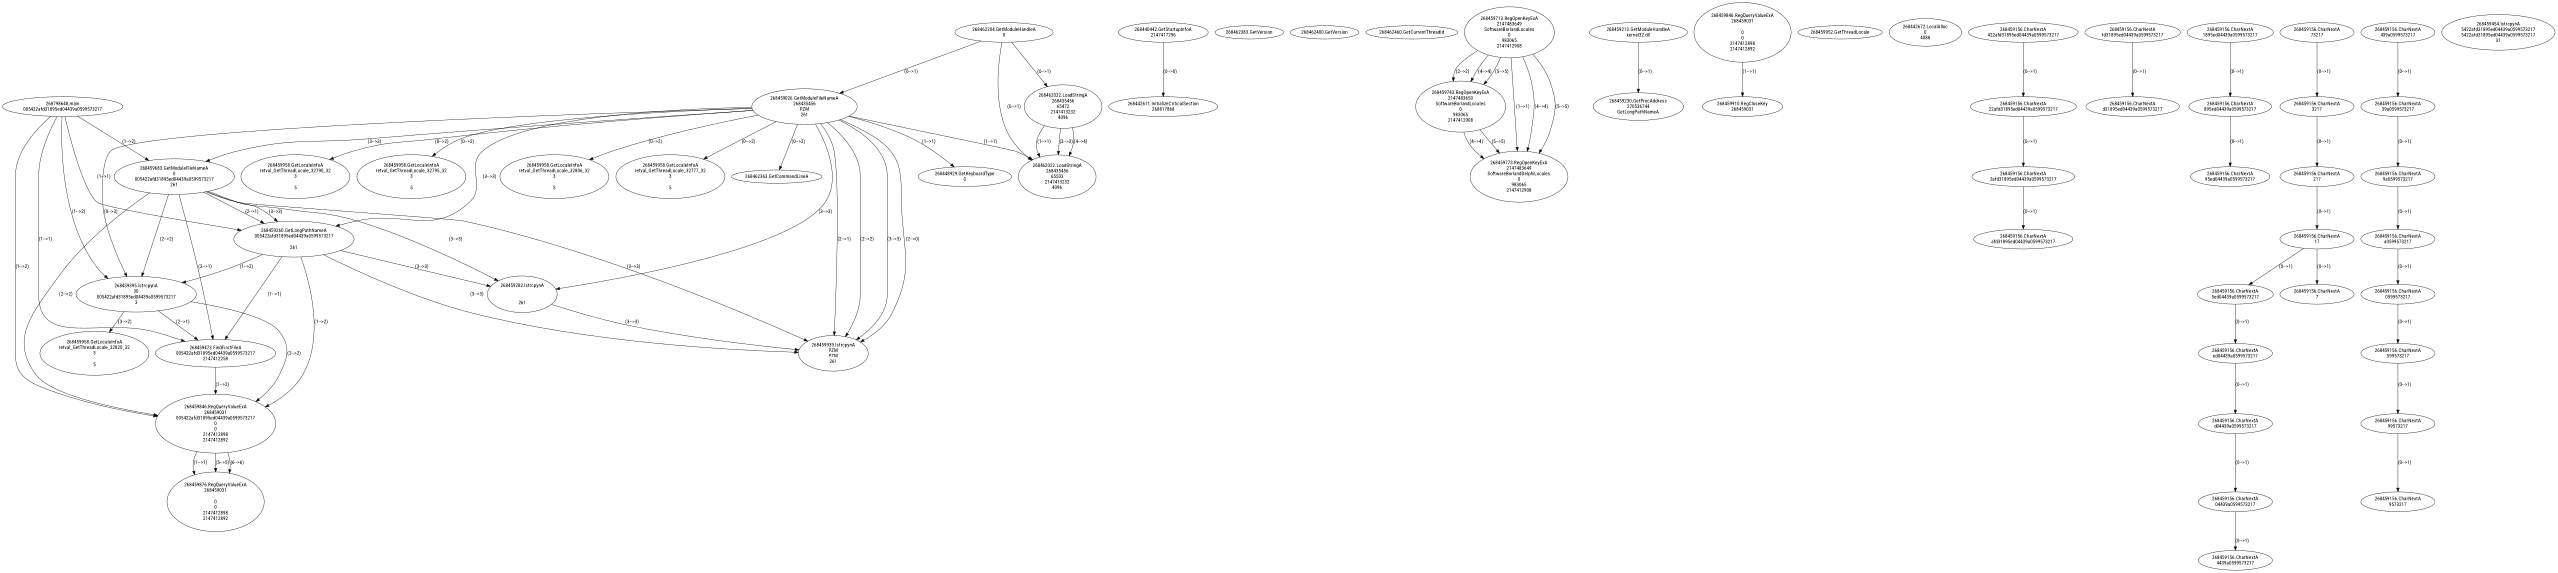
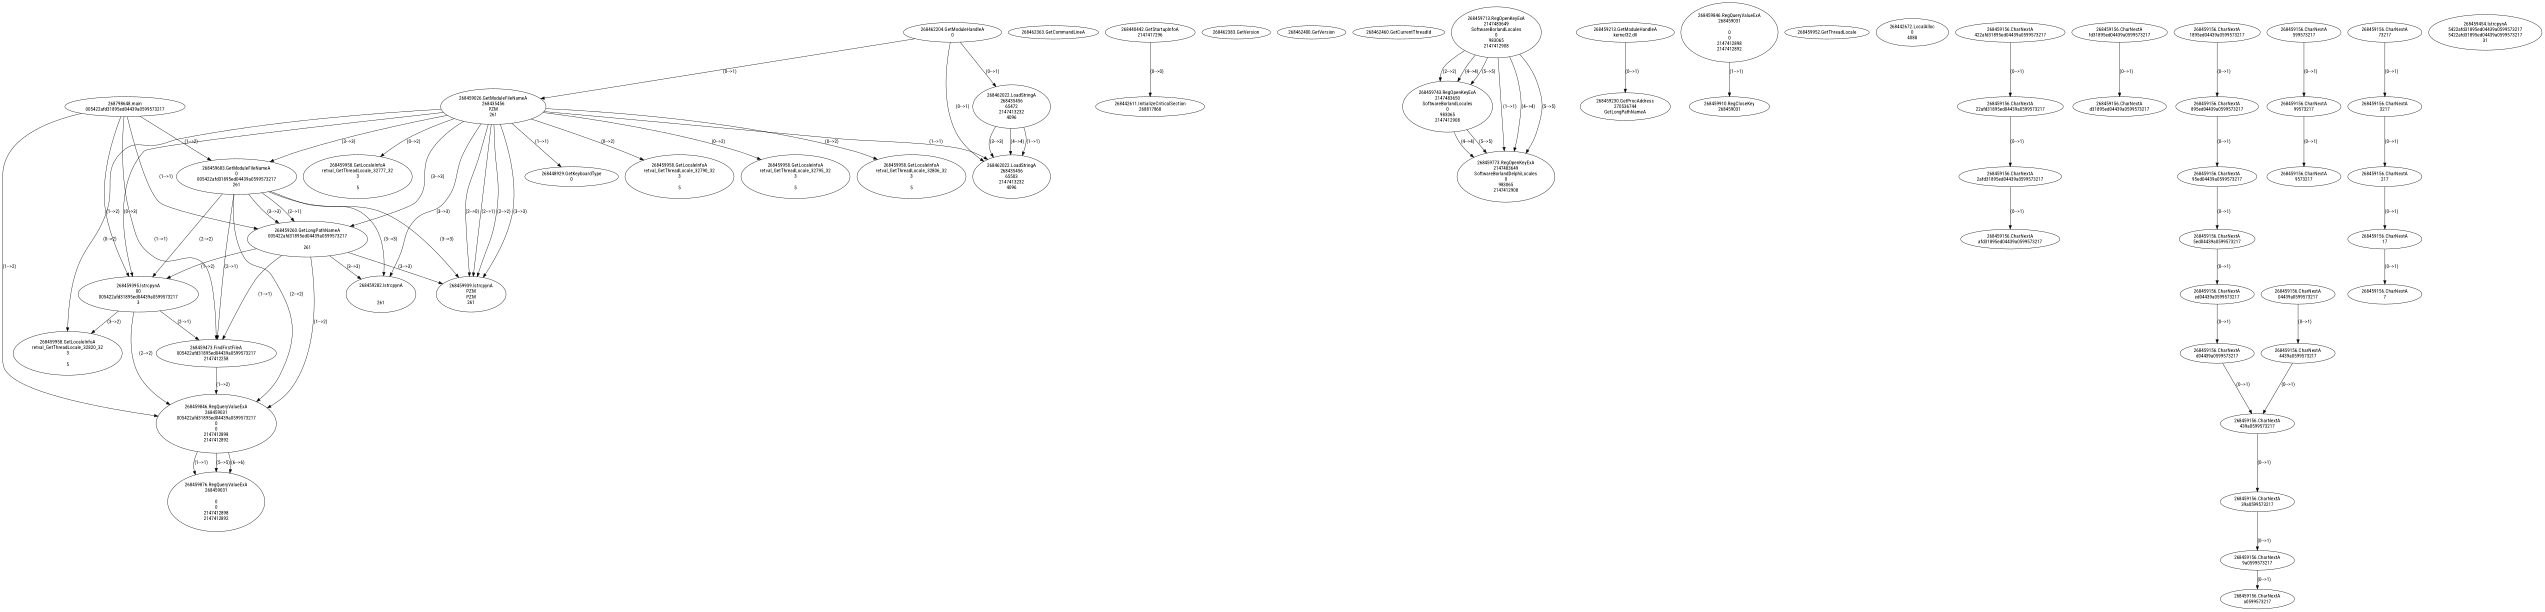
(789, 145) -> (187, 137)
(2278, 266) -> (2217, 206)
(2398, 294) -> none
(672, 333) -> none
none -> (2279, 387)
(2235, 461) -> (2236, 387)
